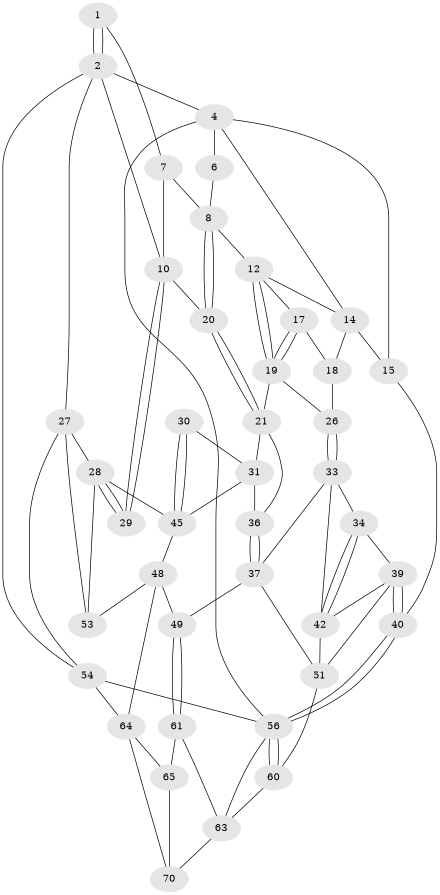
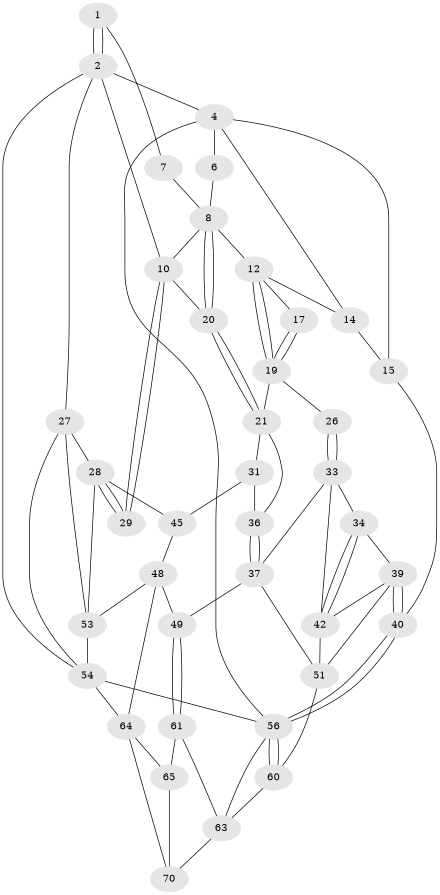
(164, 219) -> (186, 244)
(332, 371) -> none
(184, 422) -> none
none -> (87, 651)
